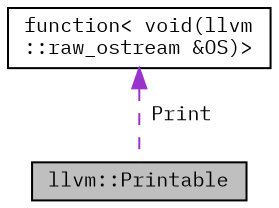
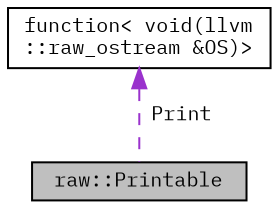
(139, 181) -> (139, 181)
